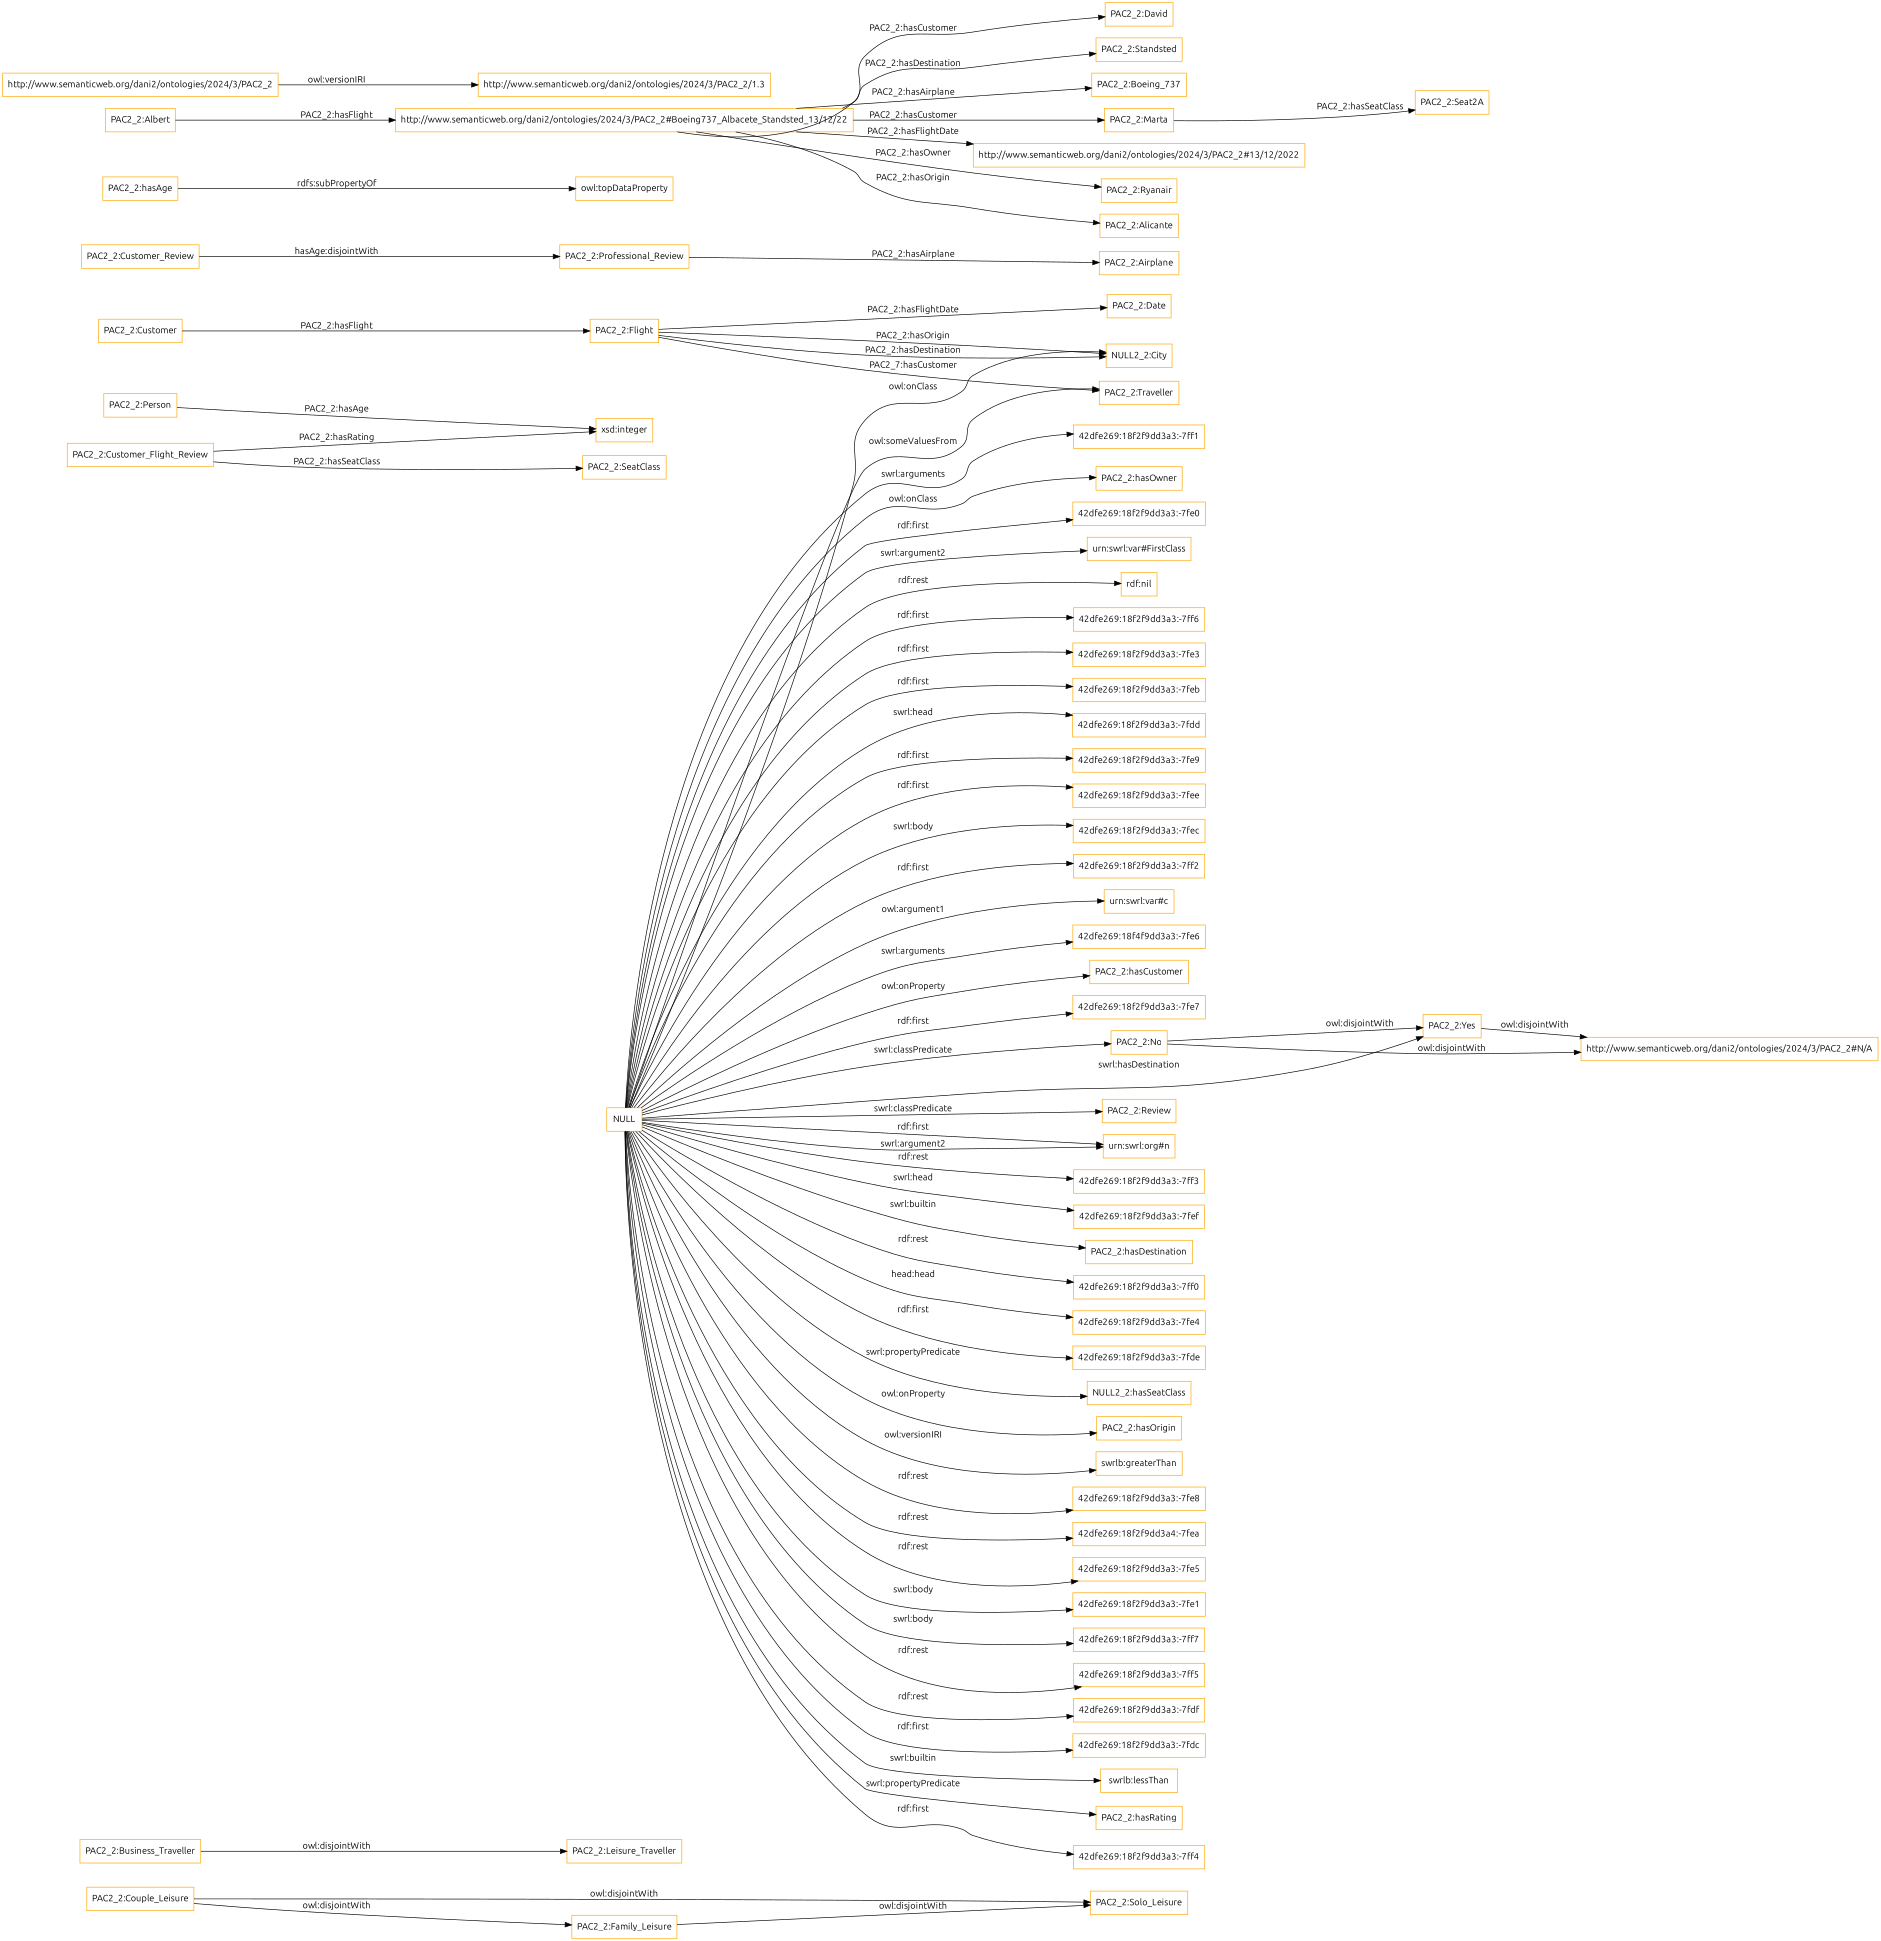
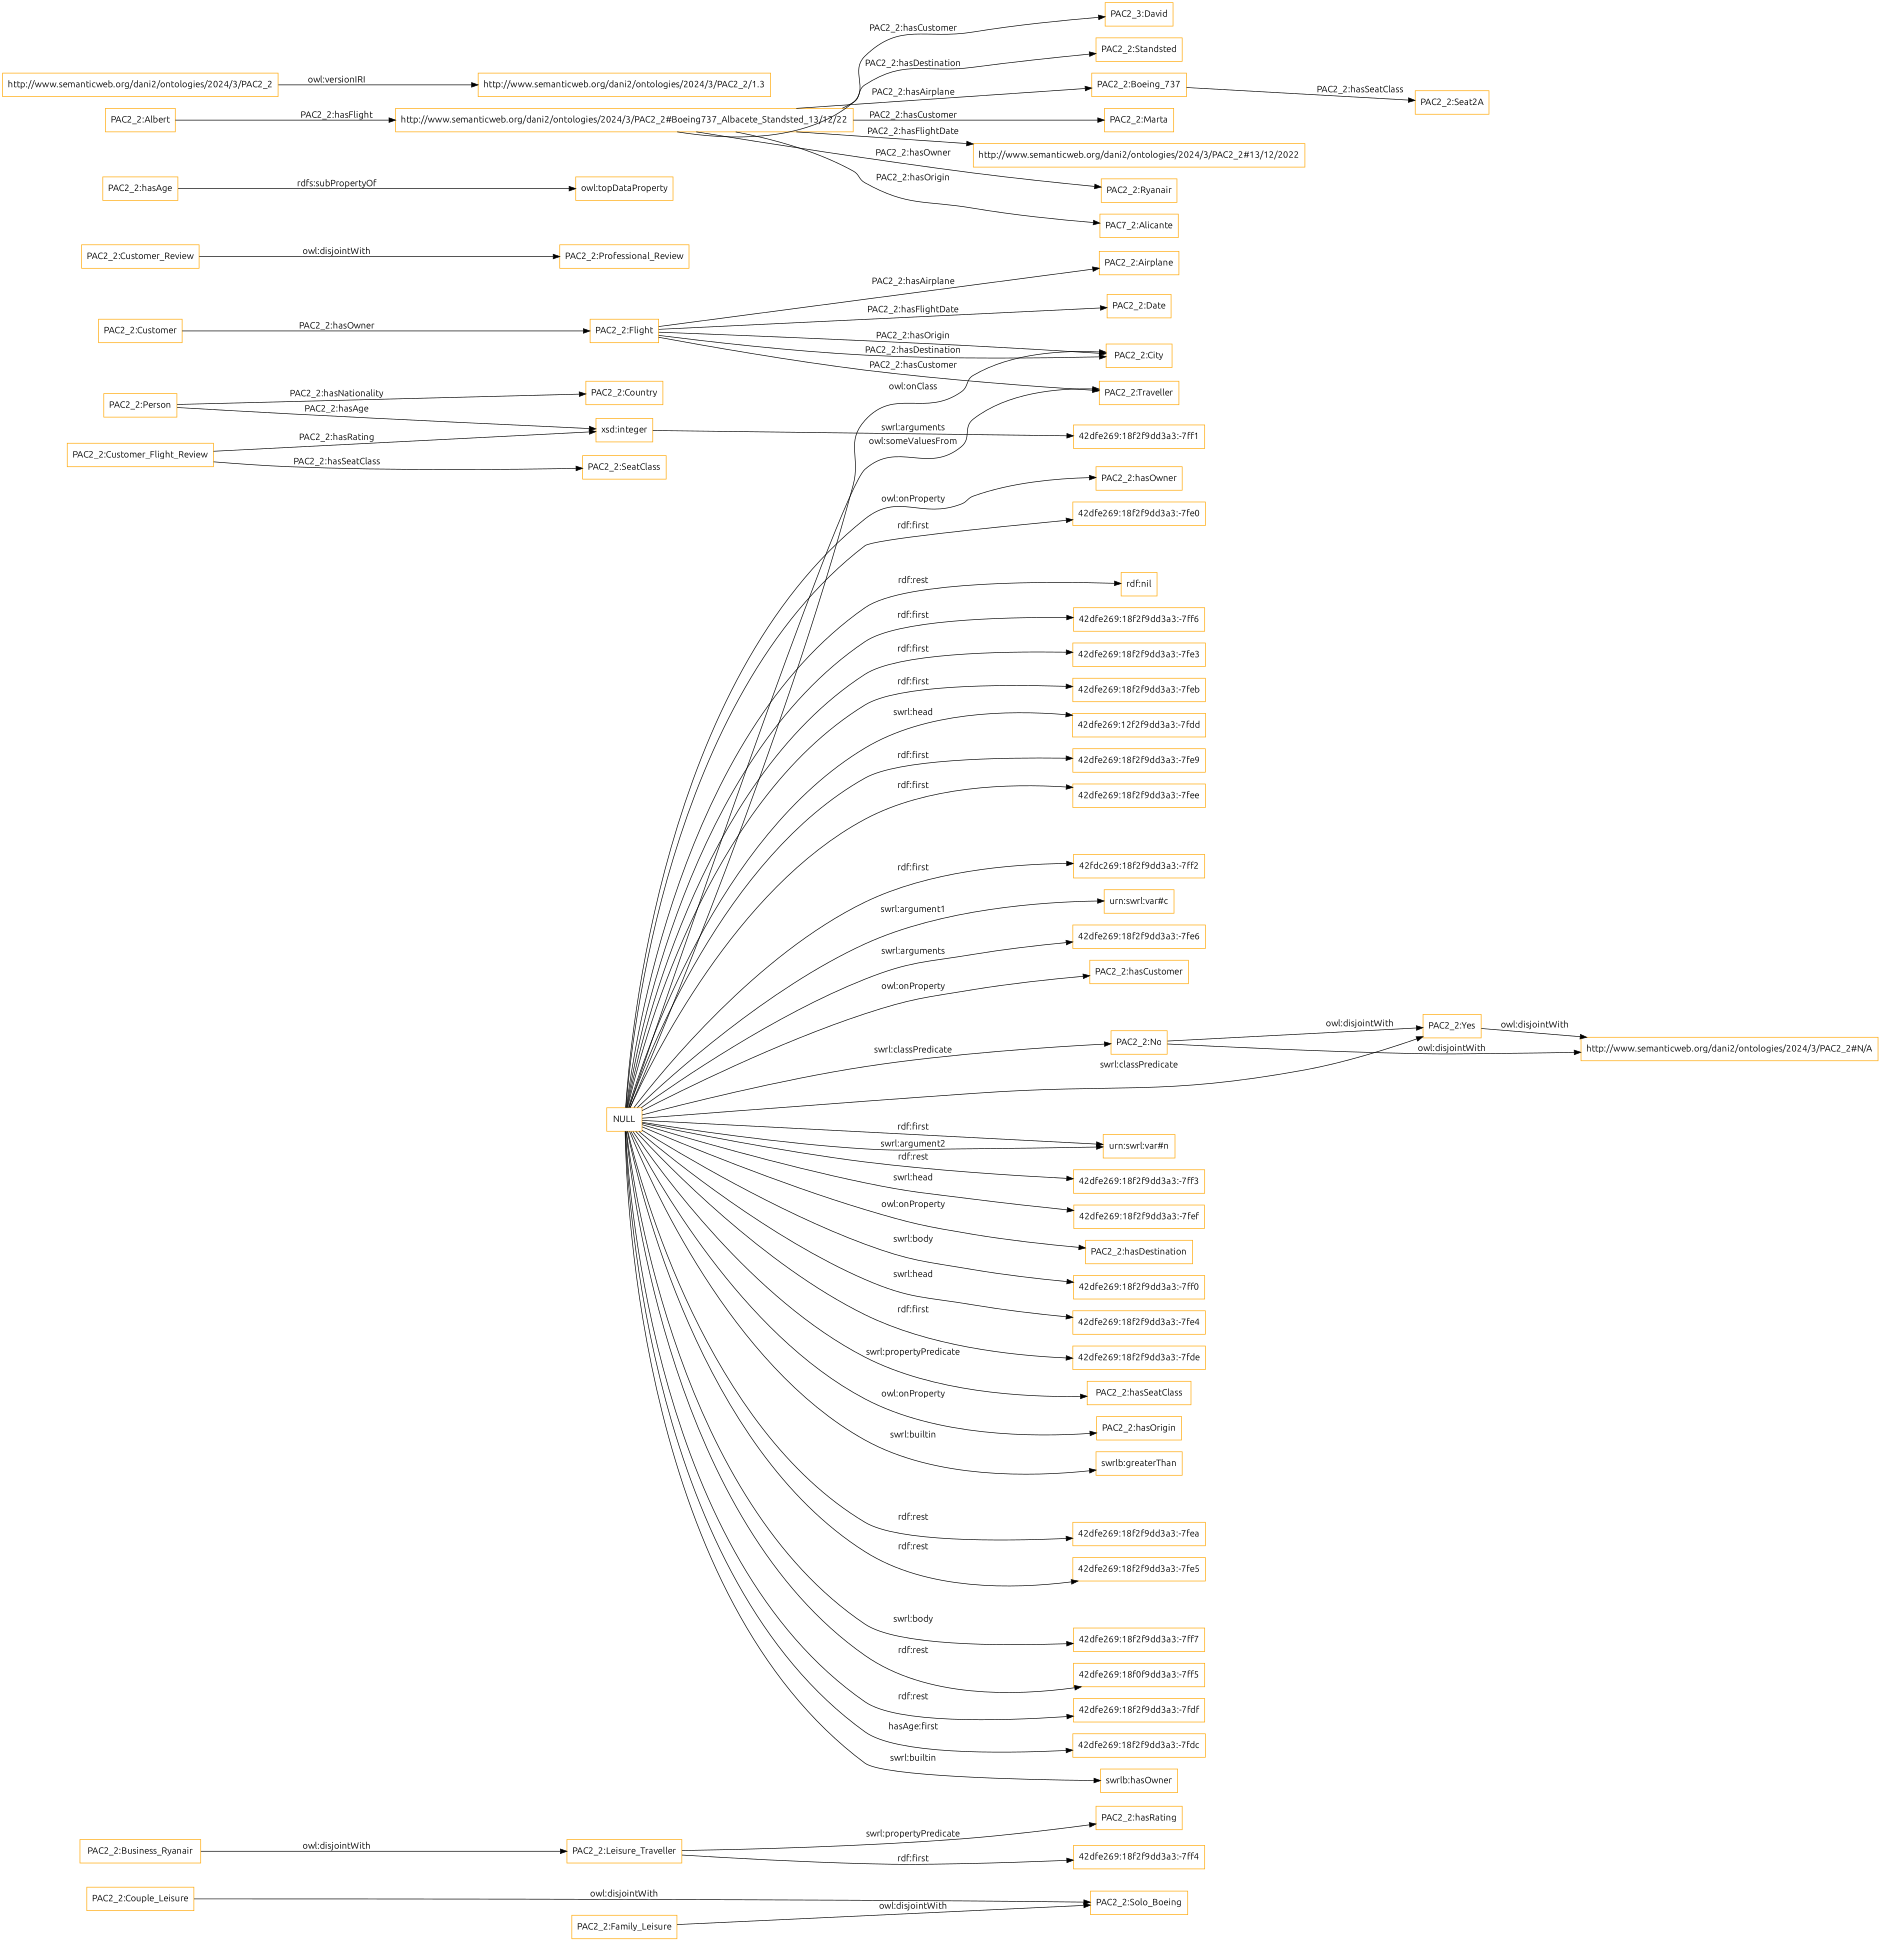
(1139, 14) -> (1139, 14)
(1291, 119) -> (1298, 94)
(1139, 226) -> (1139, 226)
(337, 252) -> (337, 252)
(891, 260) -> (876, 298)
(337, 326) -> (337, 326)
(1139, 356) -> (1139, 356)
(913, 365) -> (913, 365)
none -> (624, 393)
(913, 499) -> (913, 499)
(1139, 549) -> none
(729, 674) -> (849, 433)
(1139, 725) -> (1139, 725)
(1139, 831) -> none
(1139, 866) -> (1139, 866)
(913, 910) -> (913, 910)
(1139, 937) -> (1139, 937)
(1139, 1007) -> none
(1139, 1065) -> (1139, 1065)
(1139, 1111) -> none
(1139, 1146) -> (1139, 1146)
(913, 1205) -> (913, 1205)
(913, 1239) -> (913, 1239)
(913, 1275) -> (913, 1275)
(1139, 1393) -> (1139, 1393)
(913, 1435) -> (913, 1435)
(1139, 1499) -> none
(1139, 1534) -> (1139, 1534)
(720, 1592) -> (886, 1844)
(715, 1596) -> (874, 1864)
(1139, 1605) -> none
(1139, 1675) -> (1139, 1675)
(913, 1727) -> (913, 1727)
(1139, 1781) -> (1139, 1781)
(140, 1851) -> (140, 1851)
(1139, 1903) -> (1139, 1903)
(379, 1916) -> none
